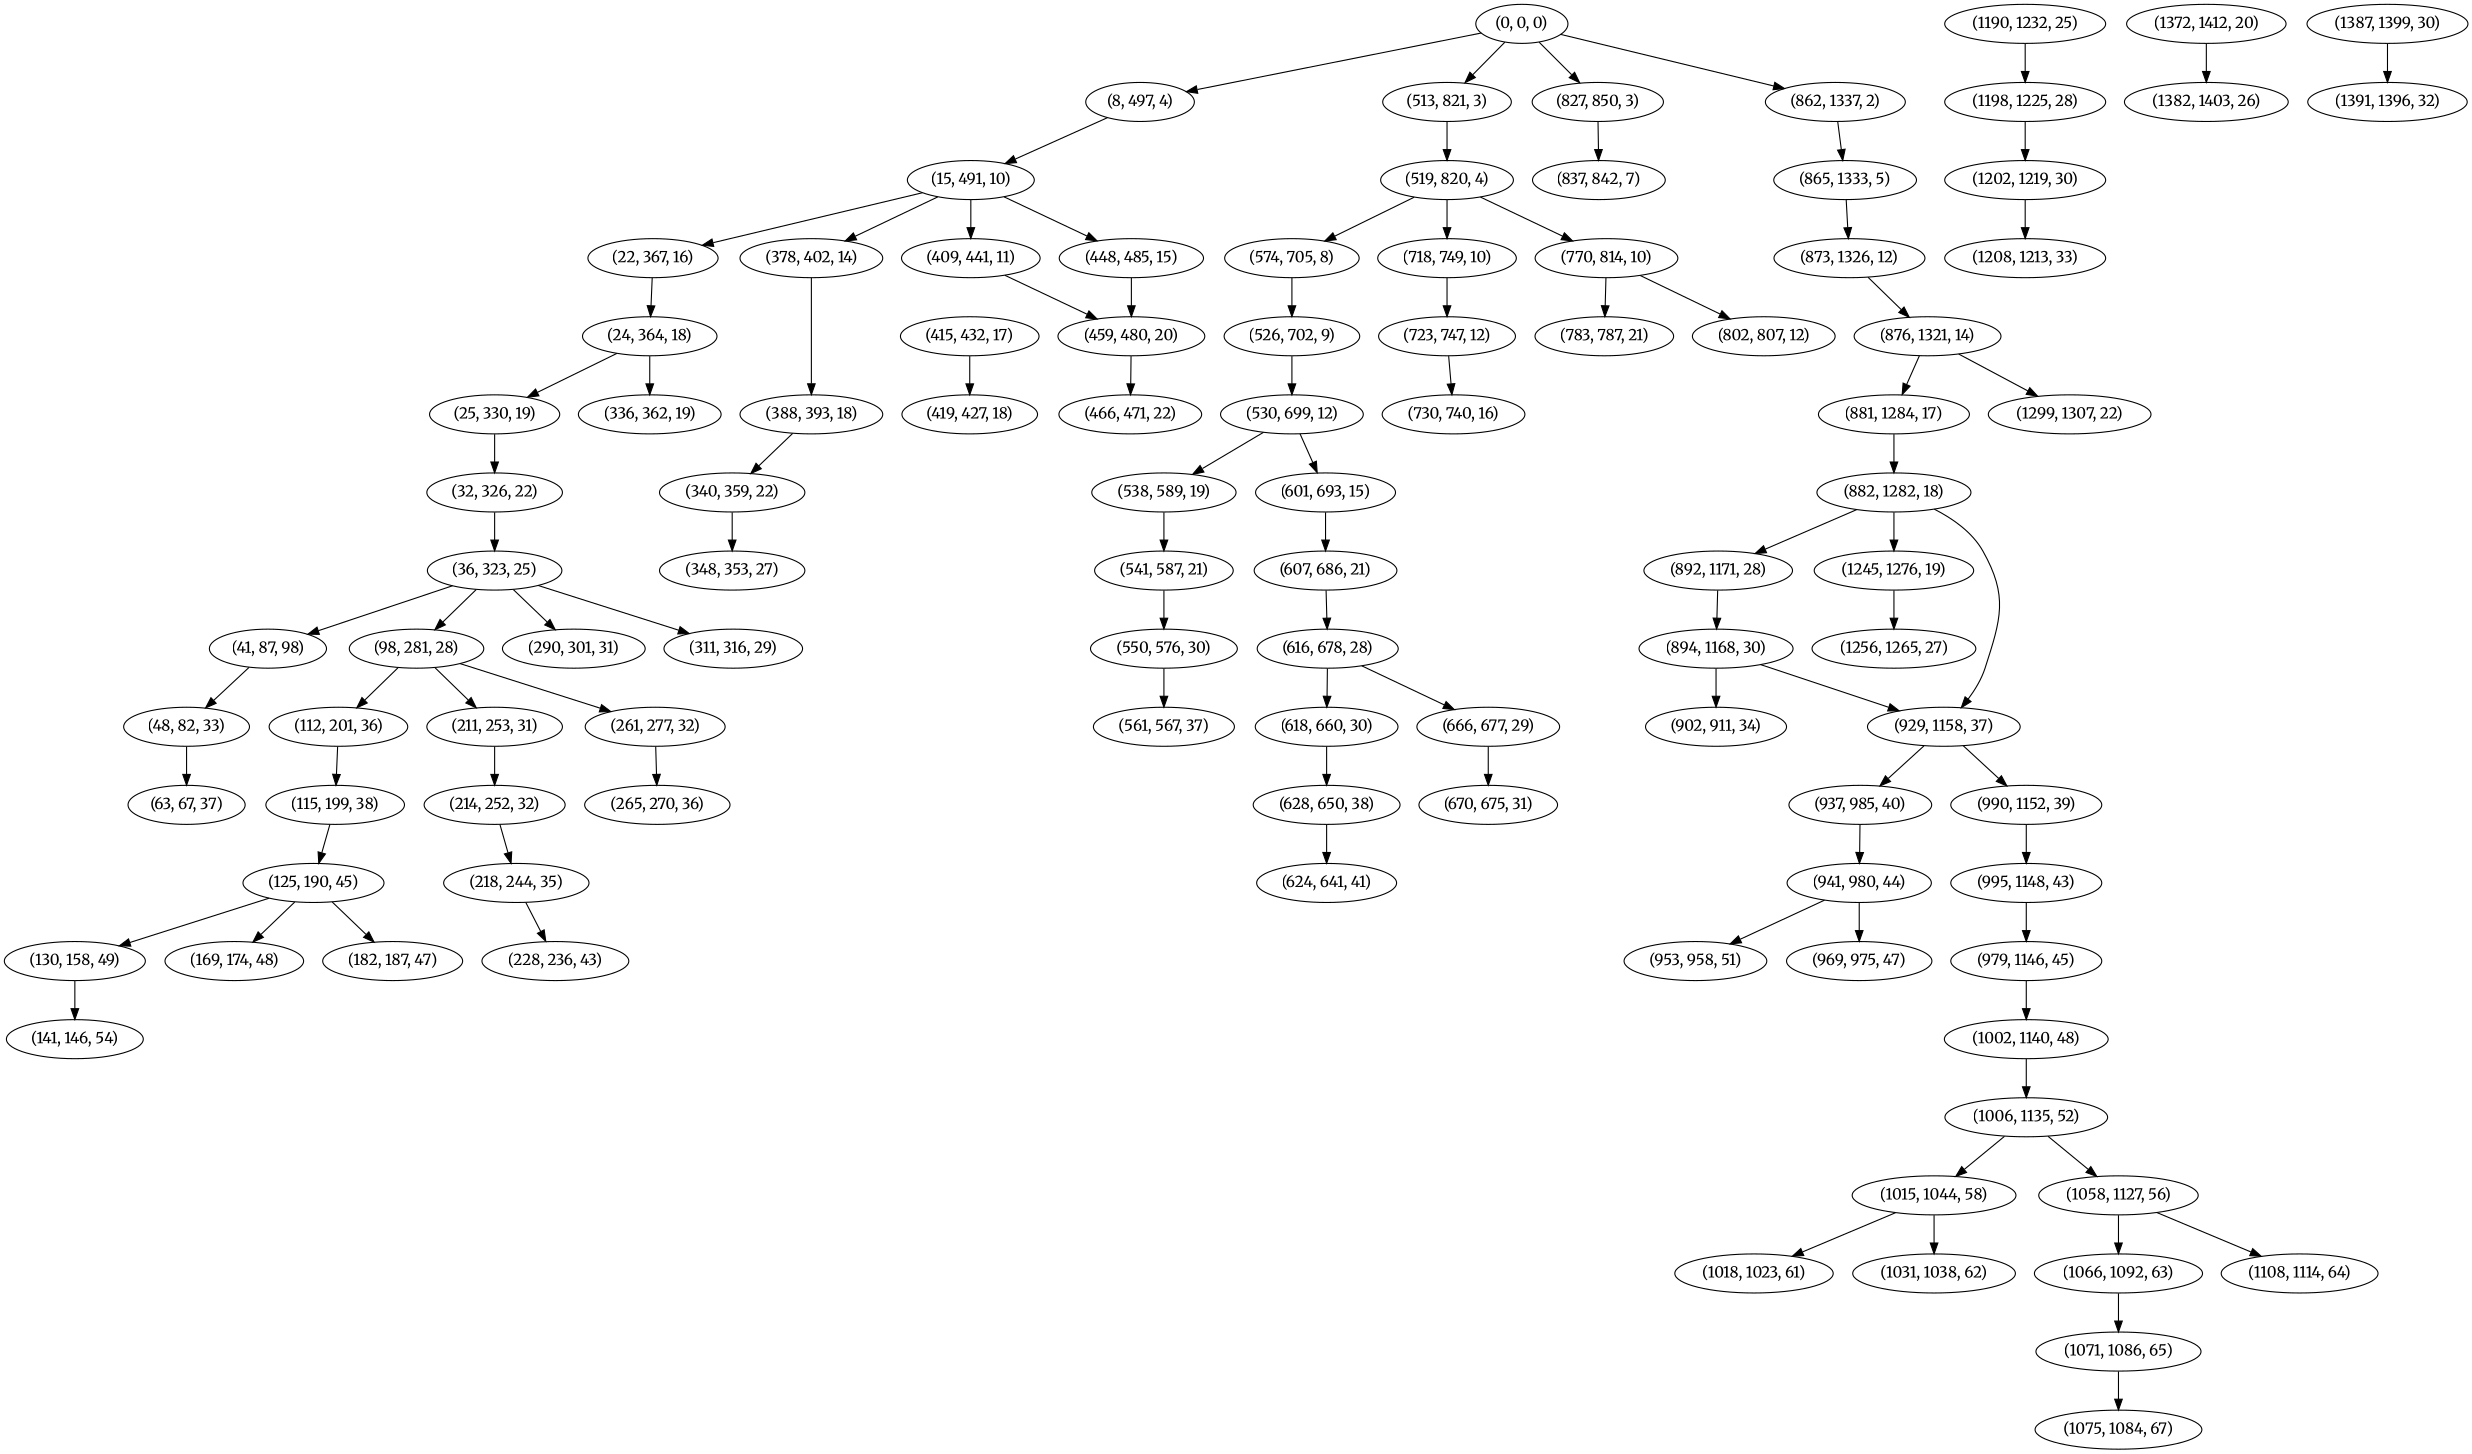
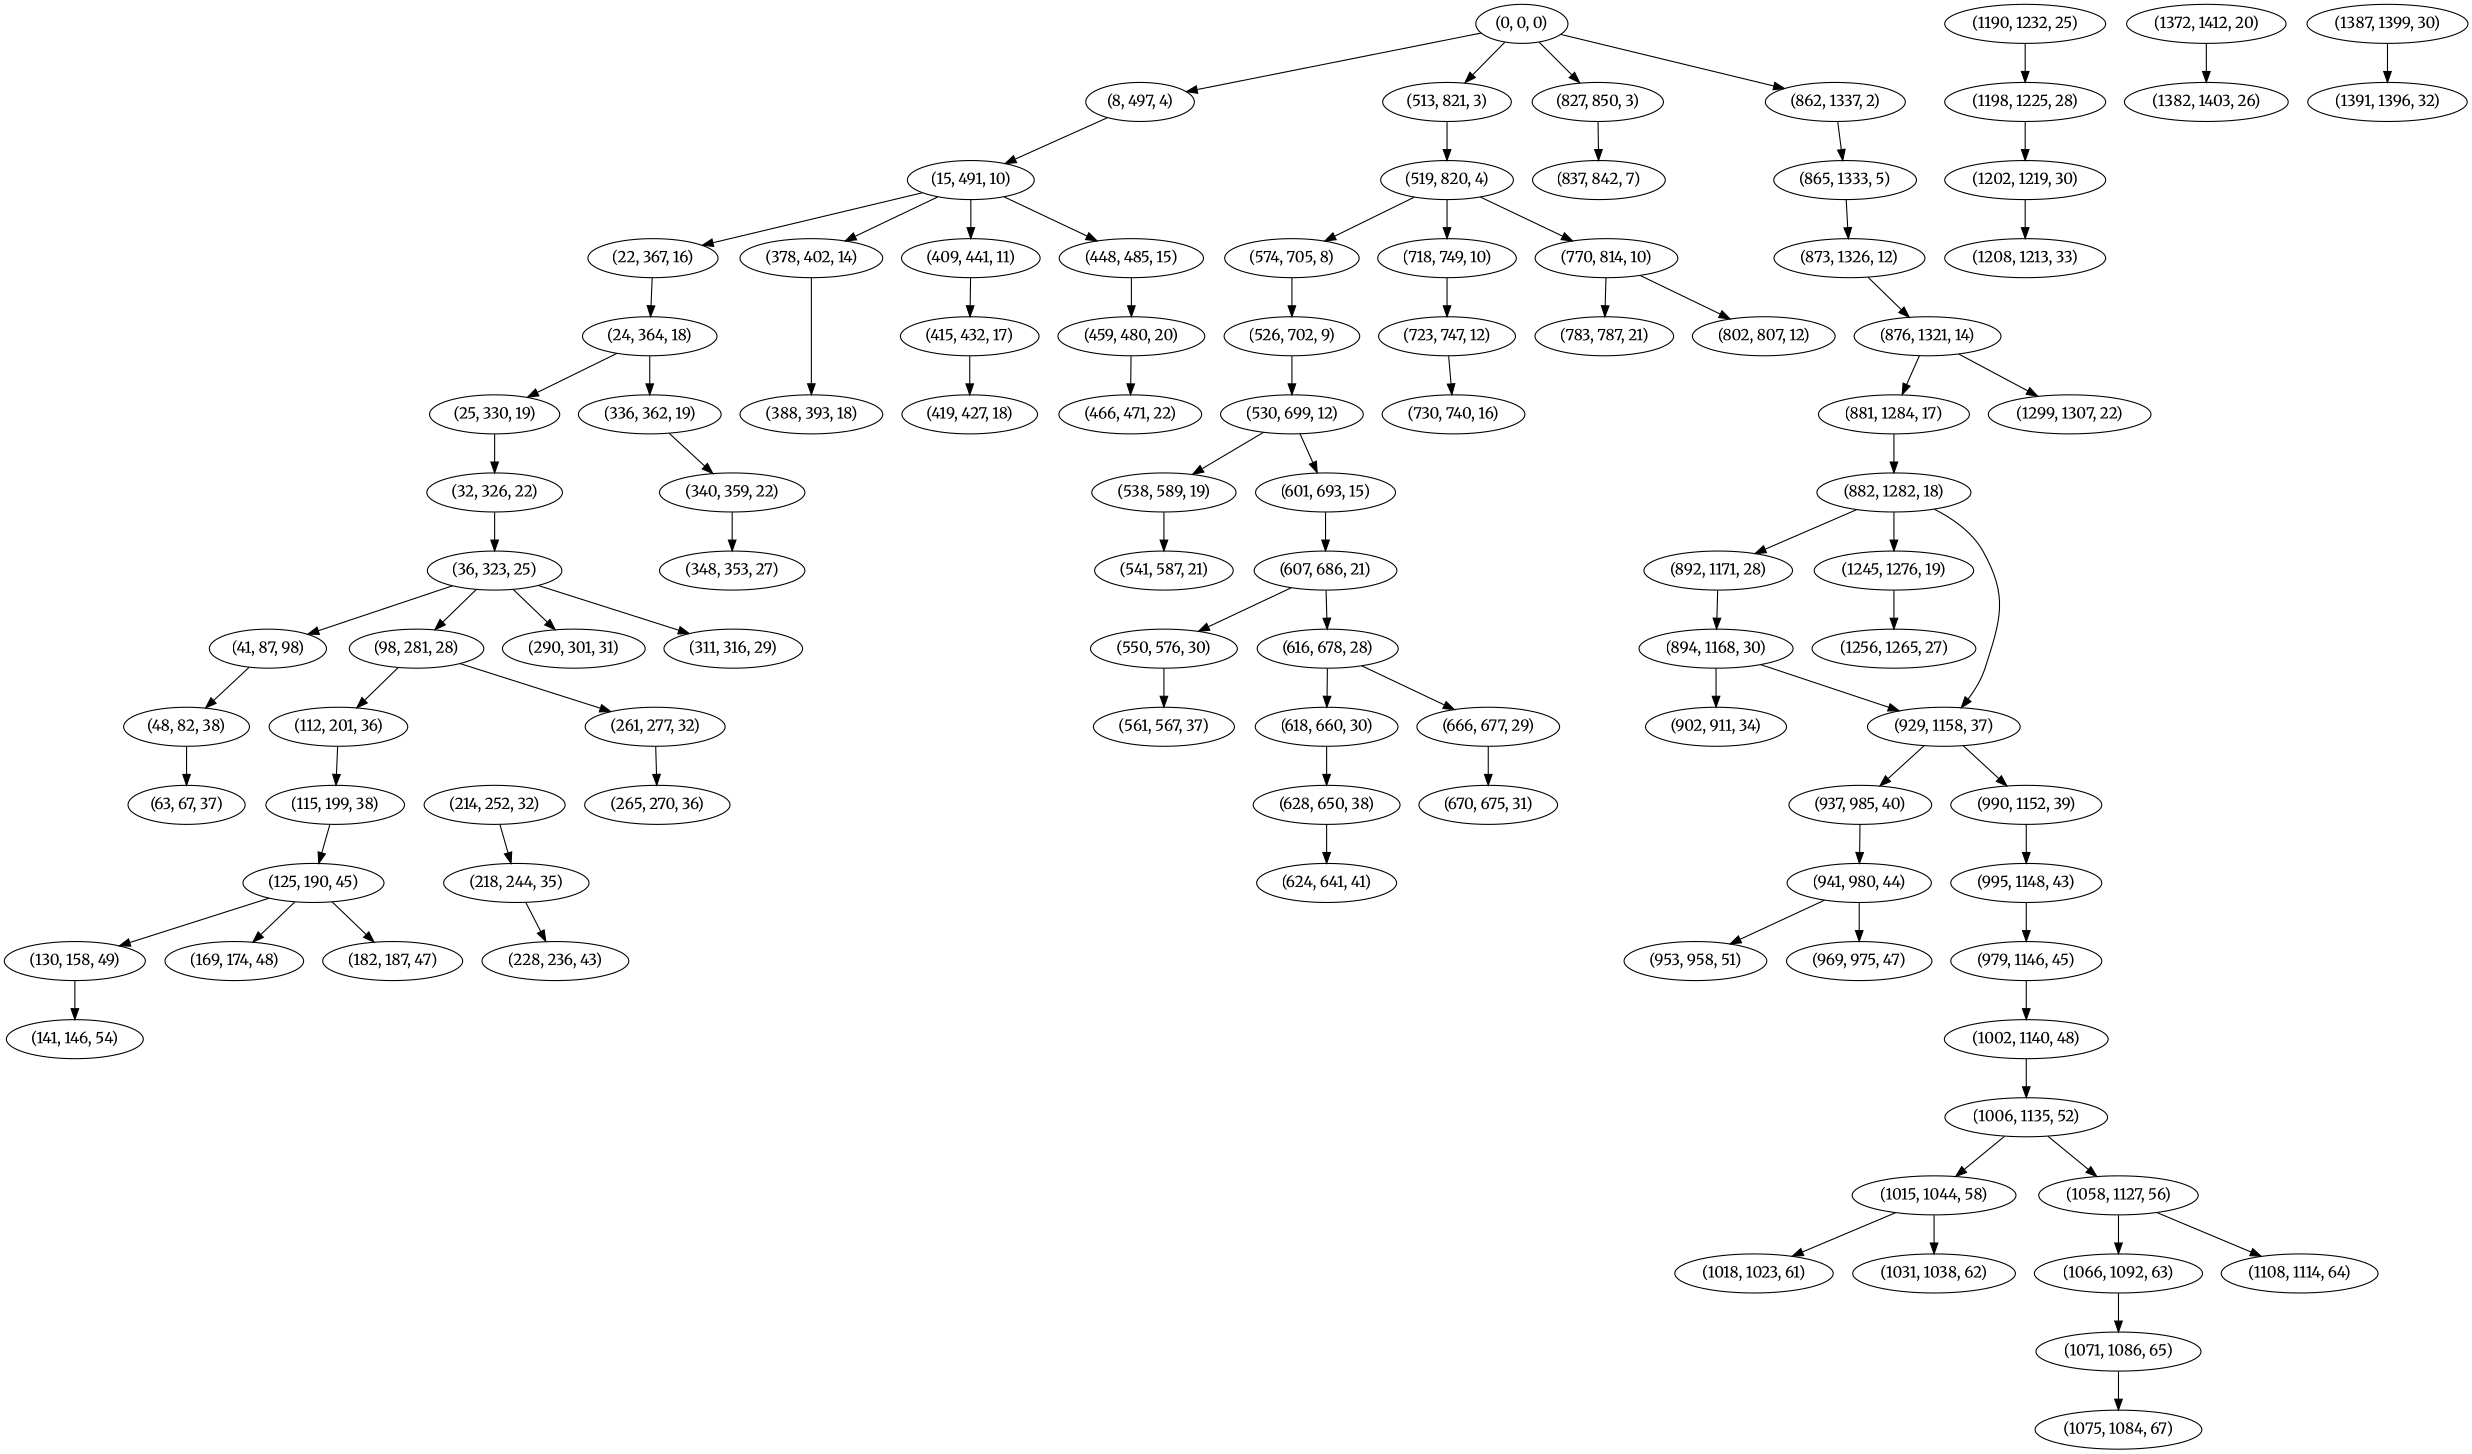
(1046, 295) -> (970, 292)
(776, 450) -> (687, 450)
(1164, 604) -> (1250, 607)
(187, 727) -> (187, 727)
(495, 727) -> none
